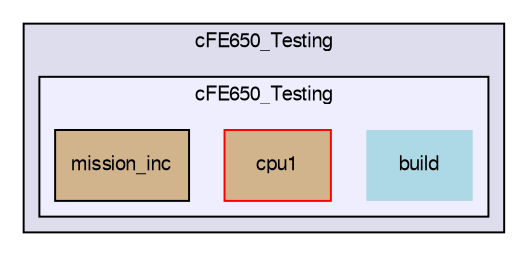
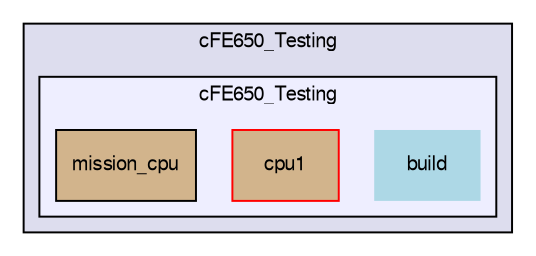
(122, 165) -> (126, 165)
